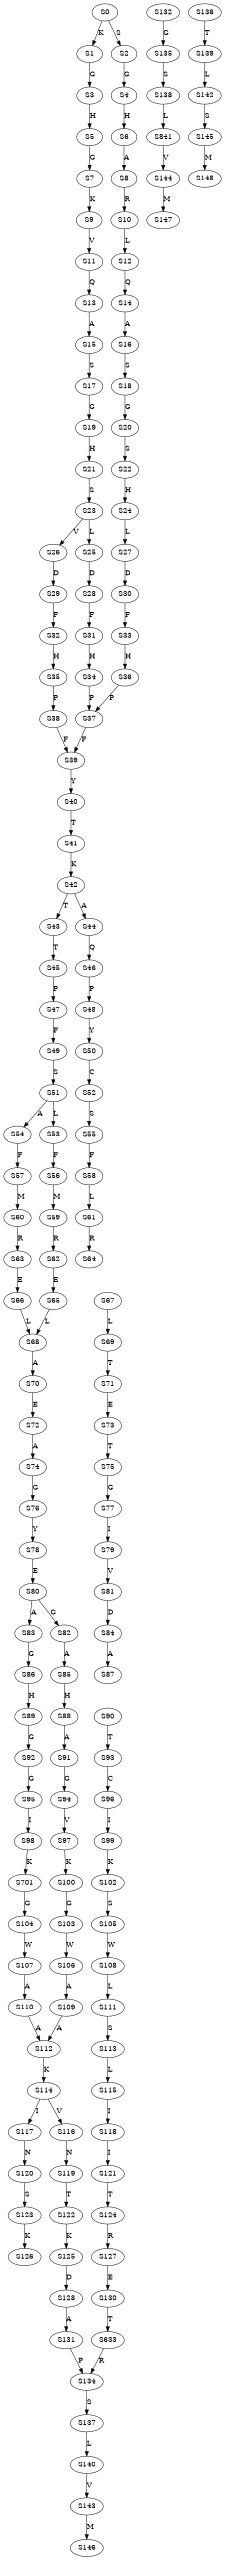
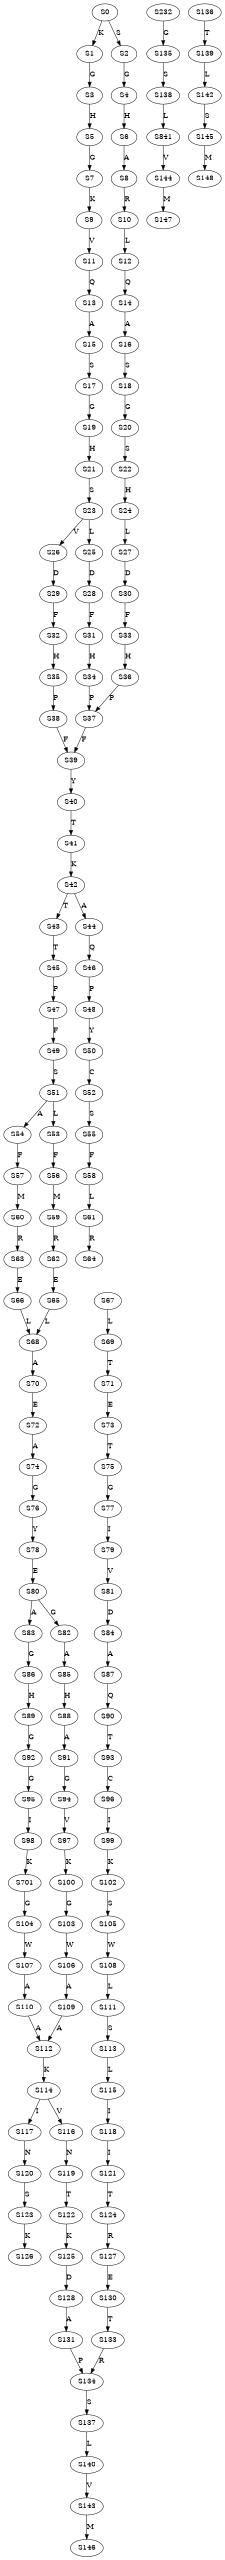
(163, 12) -> (163, 12)
none -> (108, 1693)
(108, 2340) -> (108, 2340)
